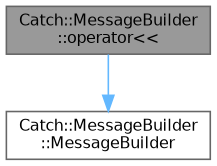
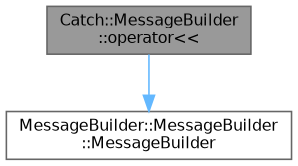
(108, 135) -> (149, 135)
